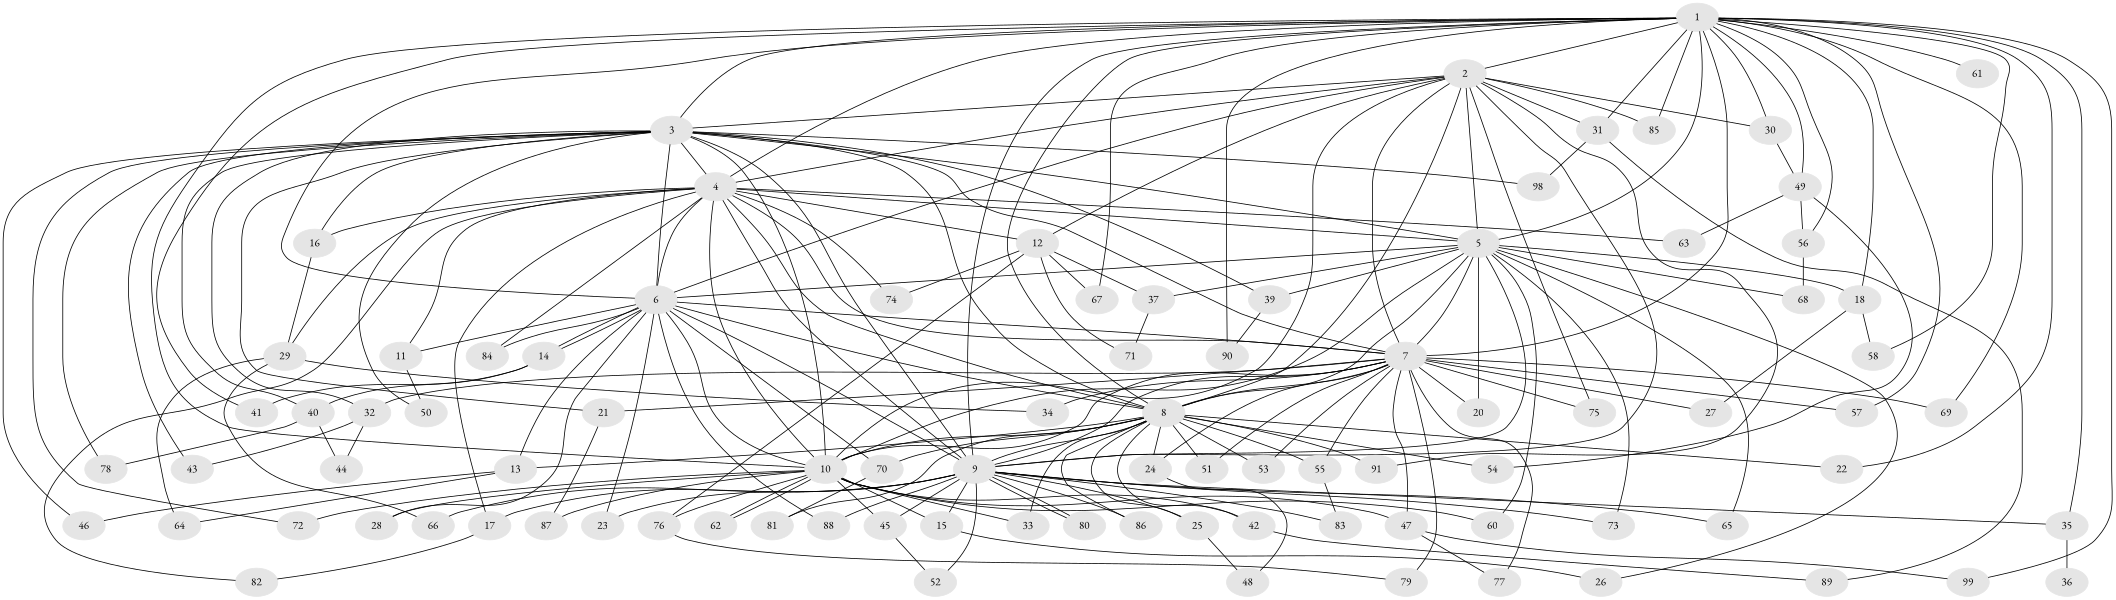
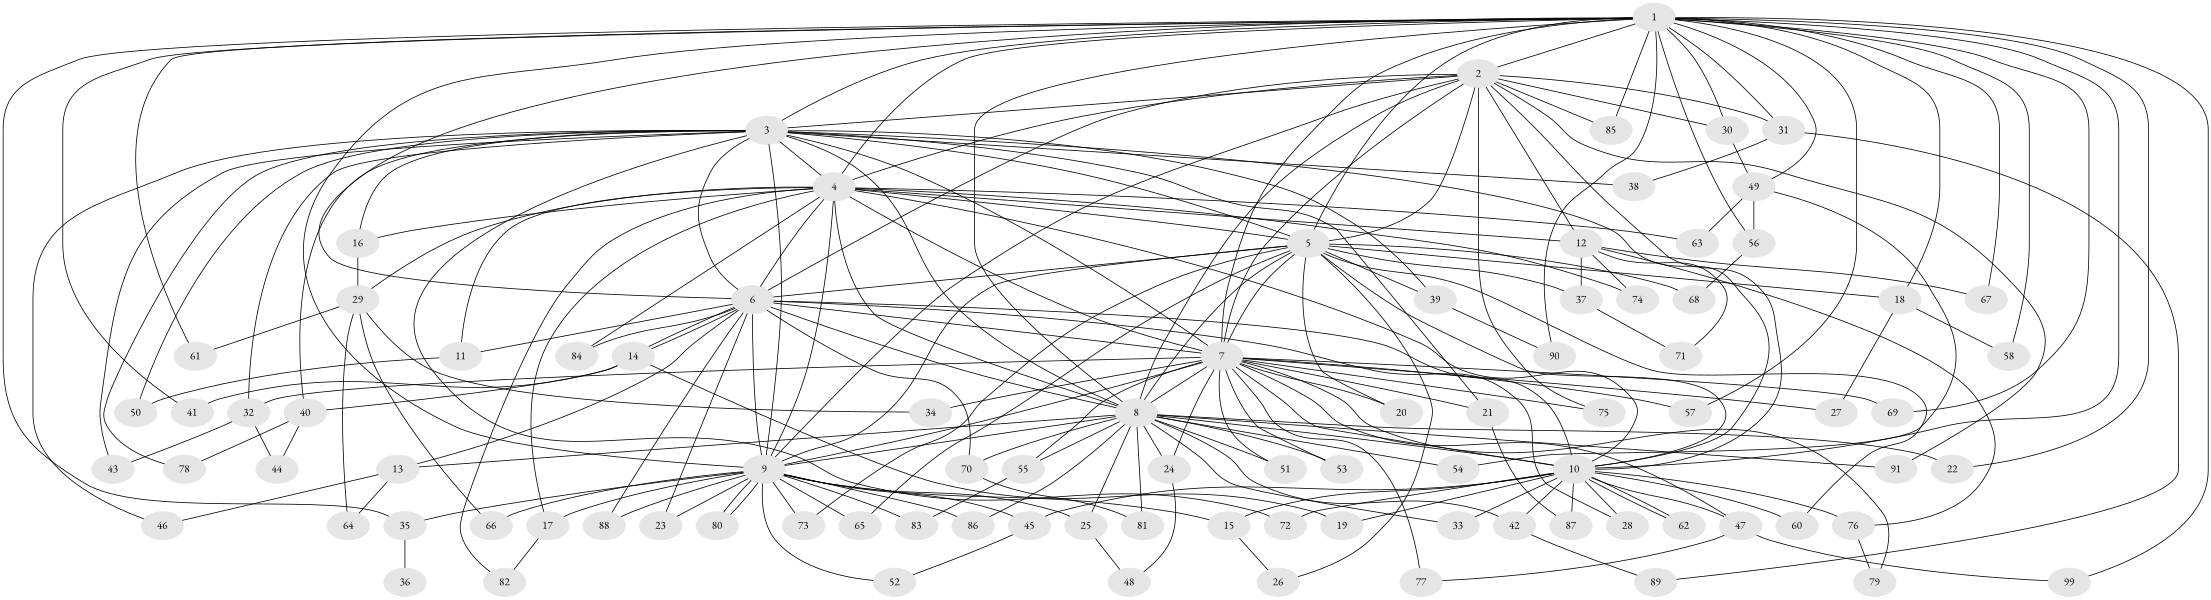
(1538, 187) -> (1634, 187)
none -> (277, 328)
none -> (1342, 526)
